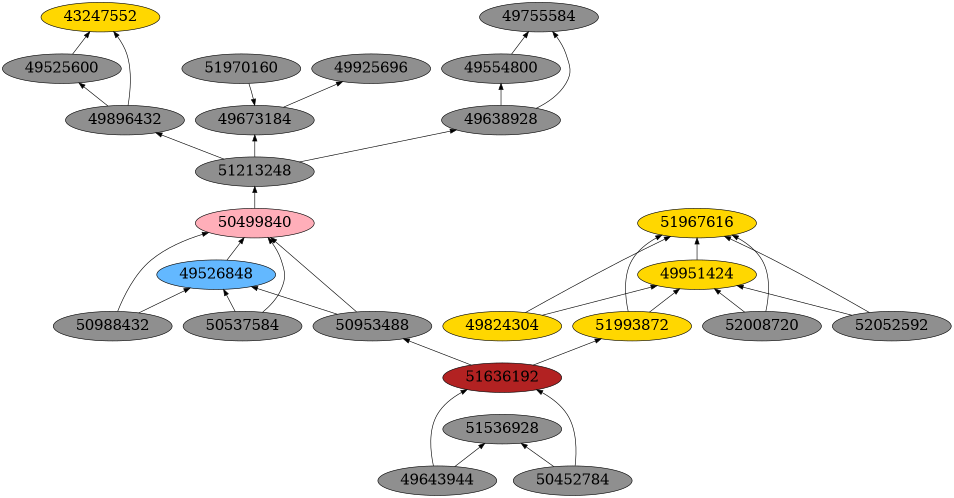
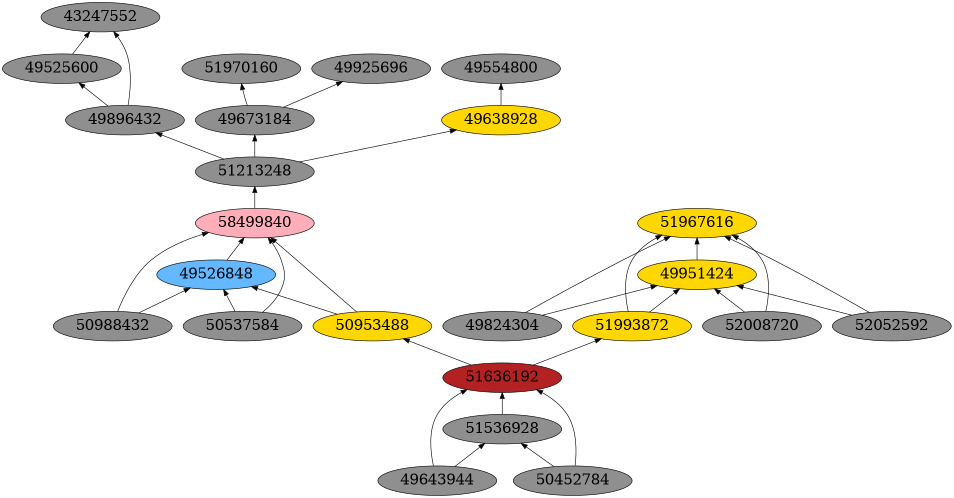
(100, 17) -> (100, 17)
(539, 17) -> none
(251, 91) -> (245, 98)
(501, 120) -> (501, 120)
(255, 223) -> (255, 223)
(372, 326) -> (372, 326)
(502, 326) -> (502, 326)
none -> (502, 406)
